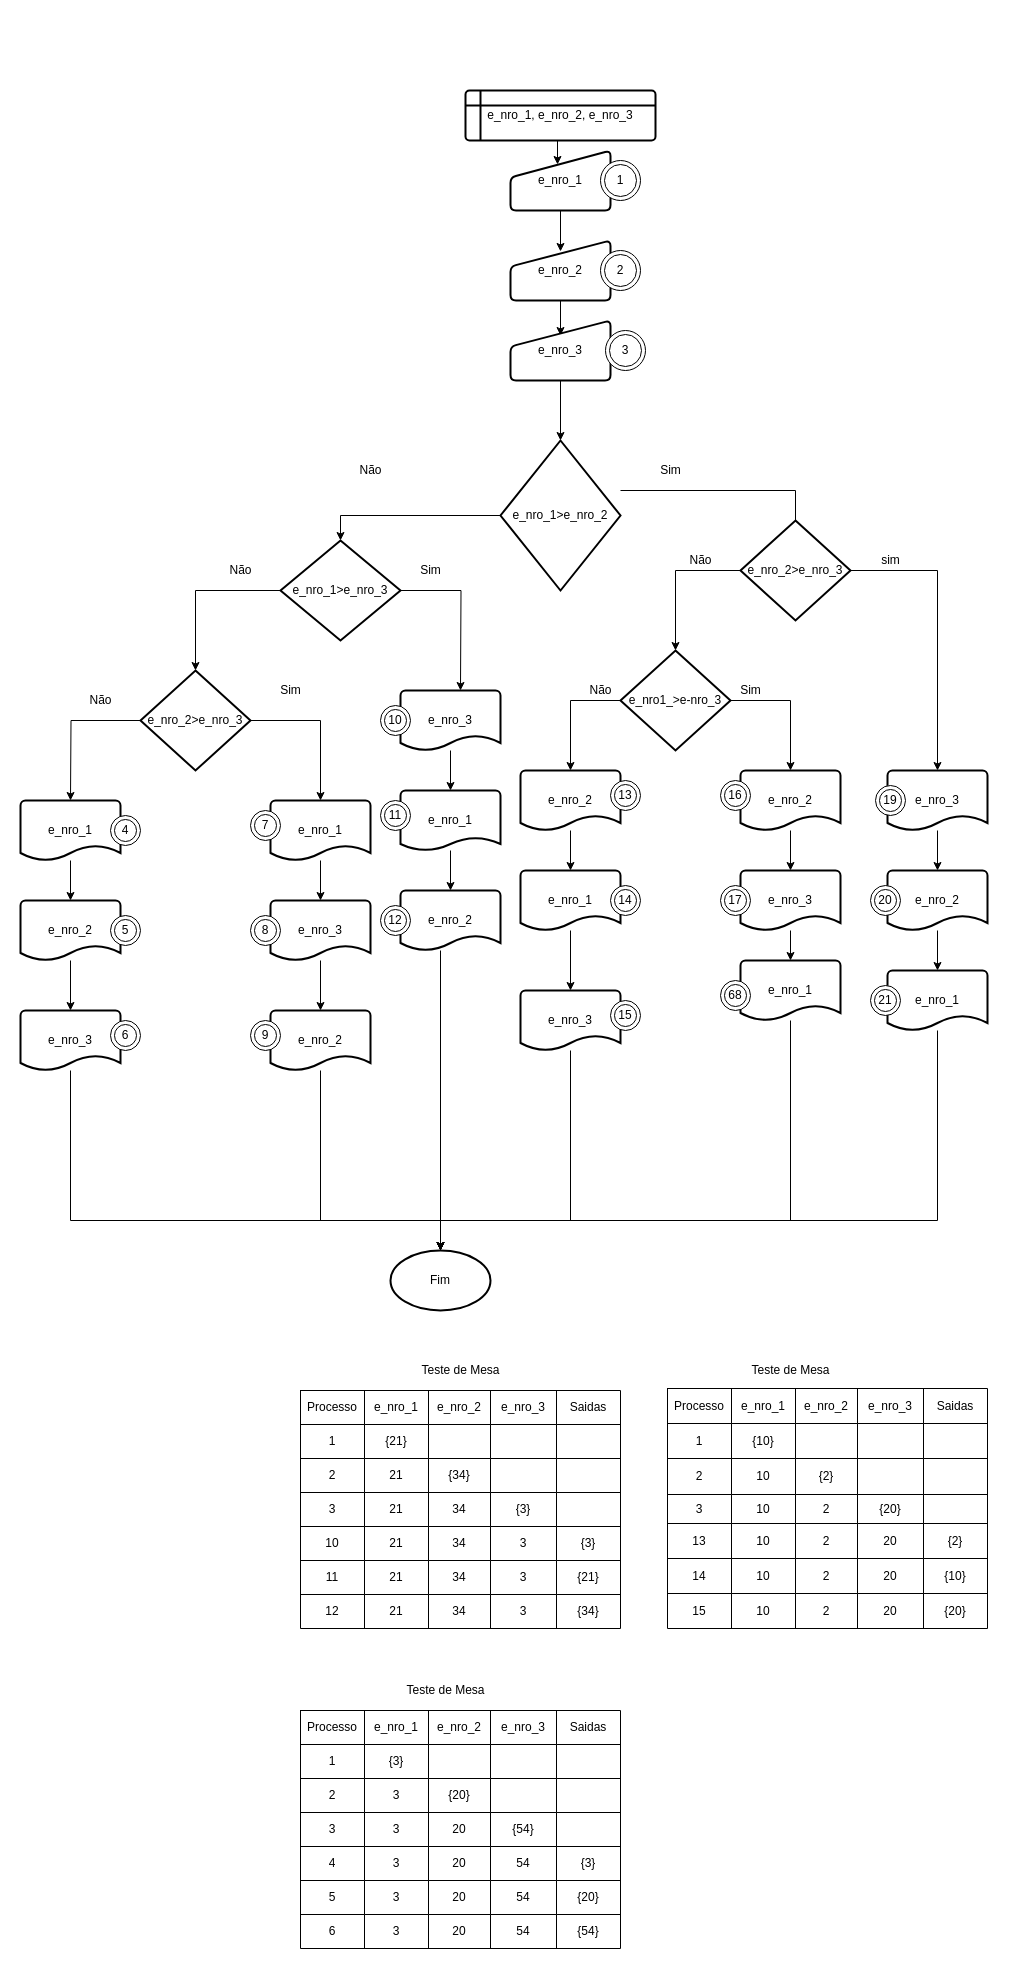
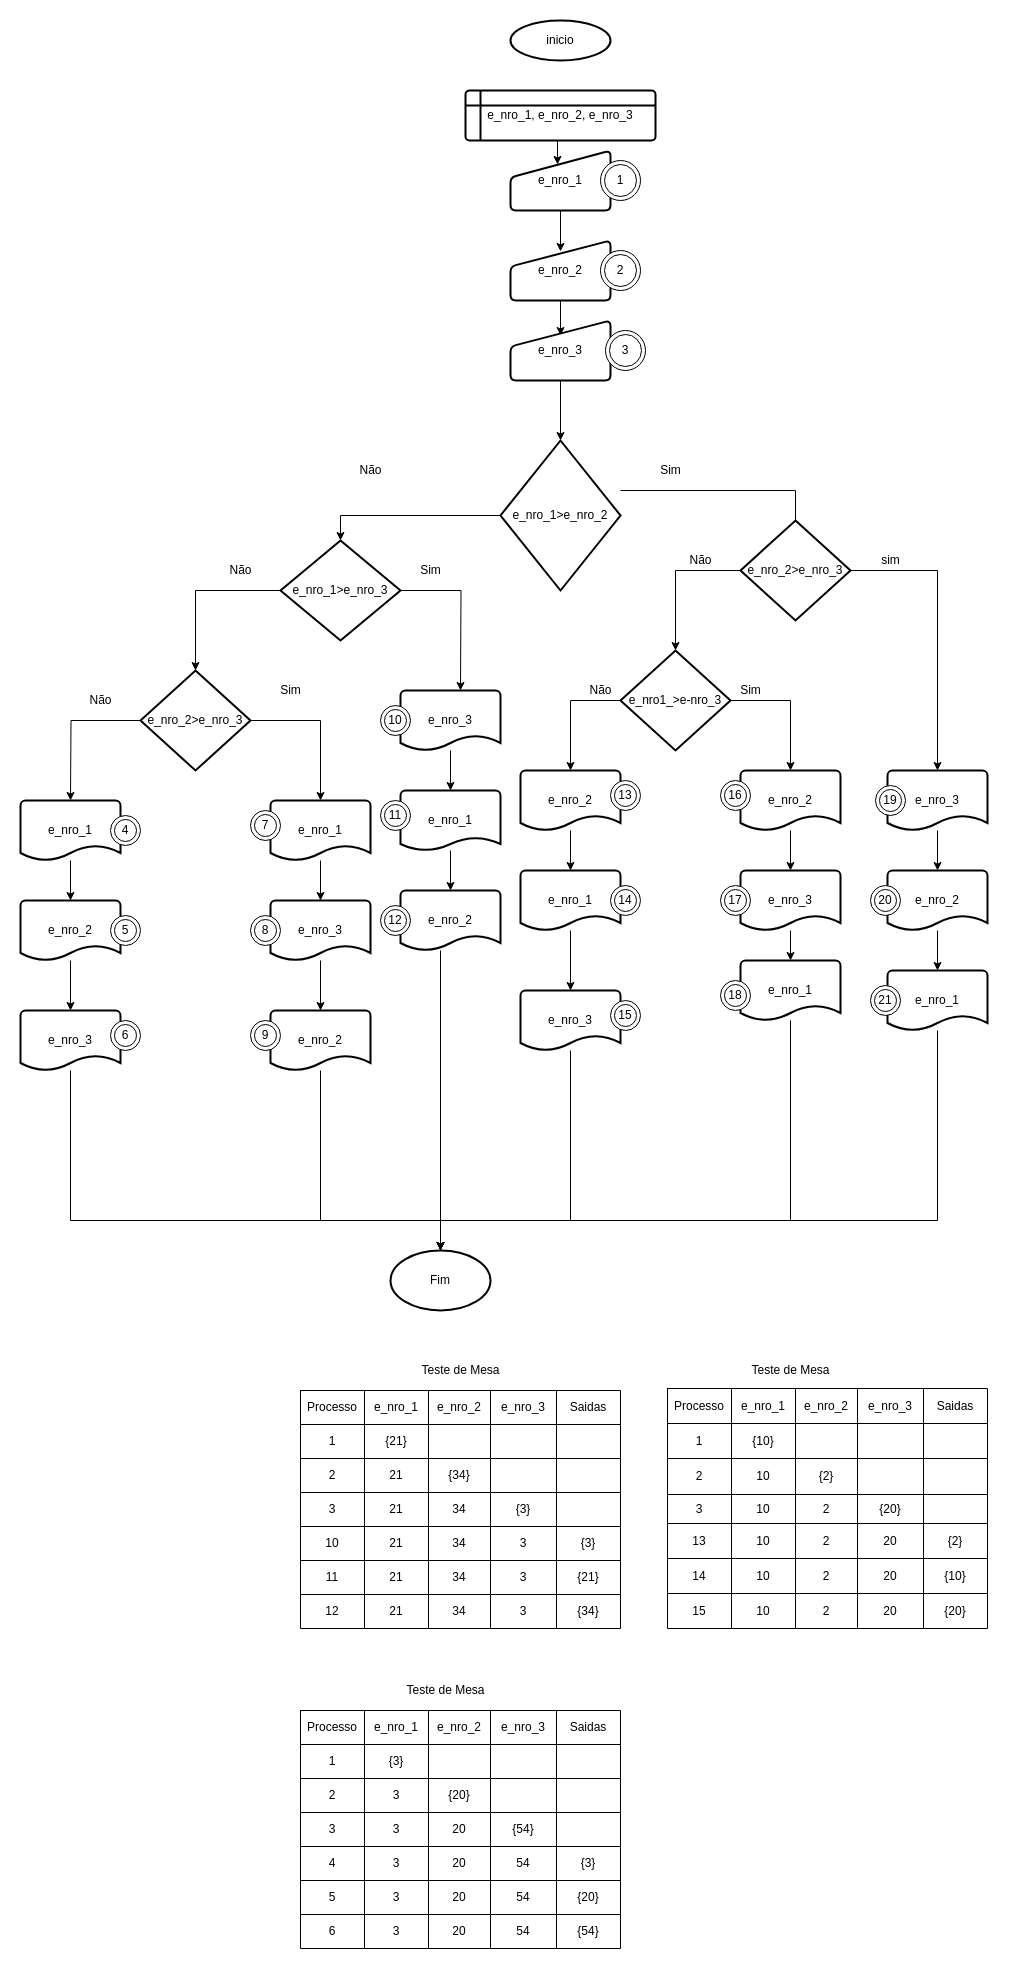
none -> (561, 41)
(736, 996) -> (736, 996)
